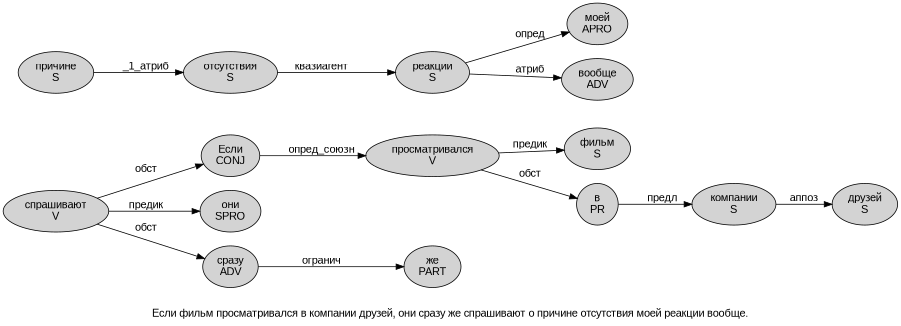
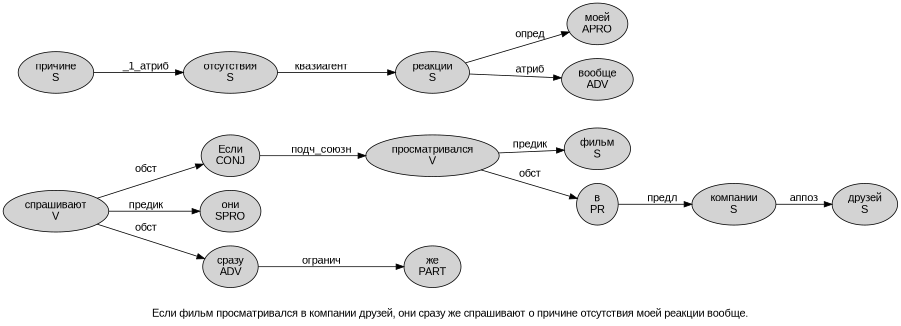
(322, 150) -> (322, 150)
